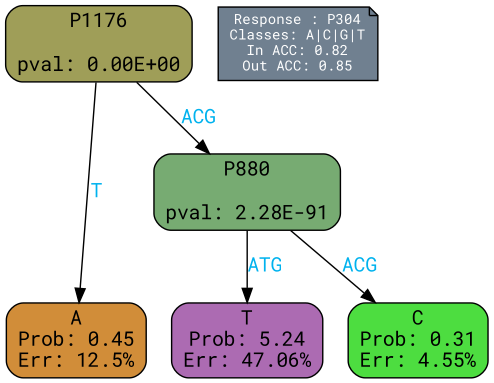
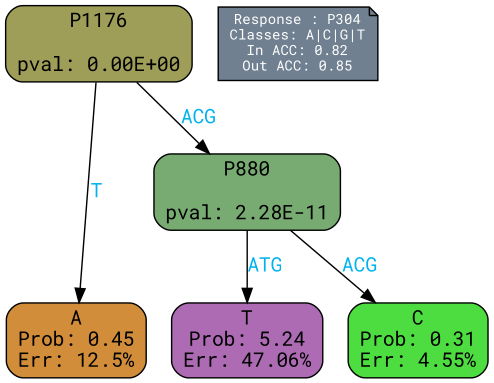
(247, 192) -> (247, 192)
